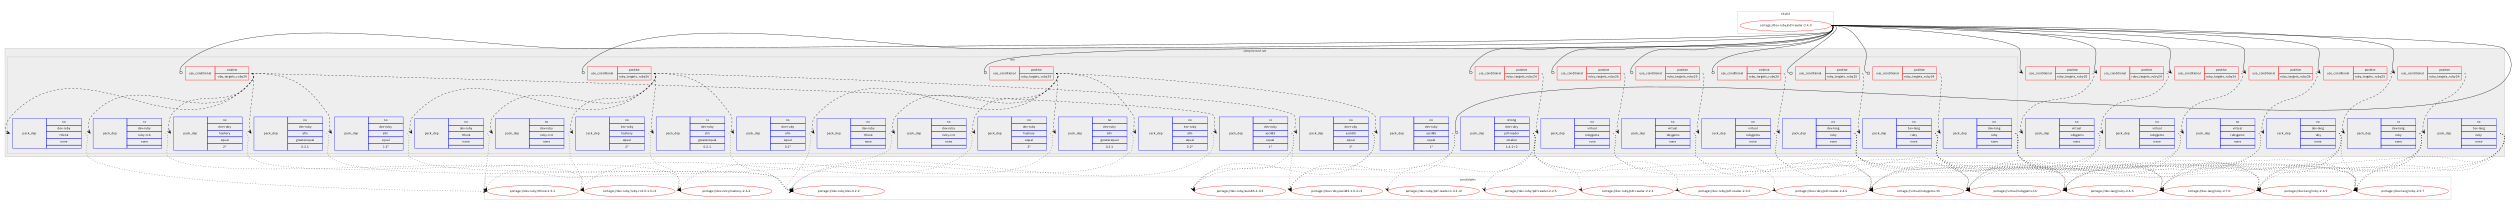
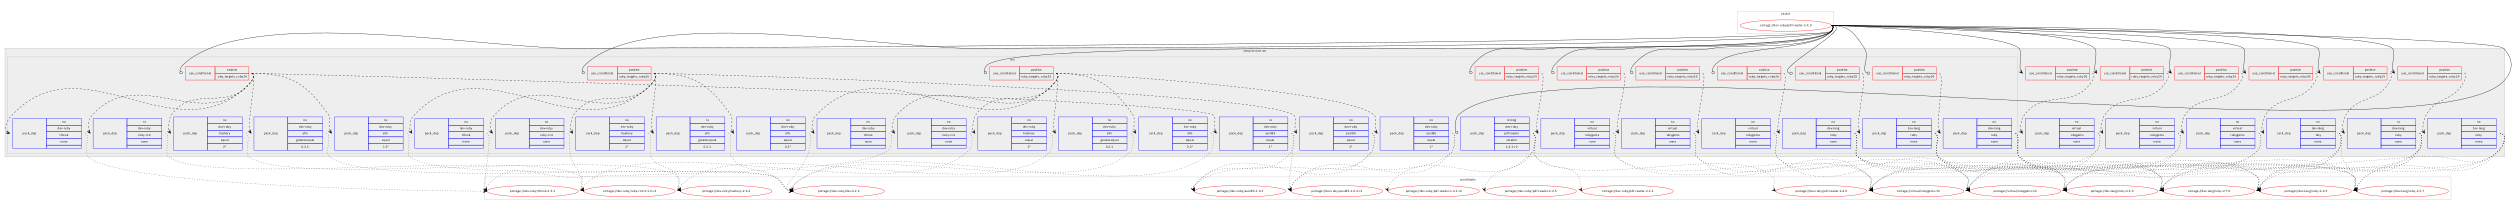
(1725, 191) -> none
